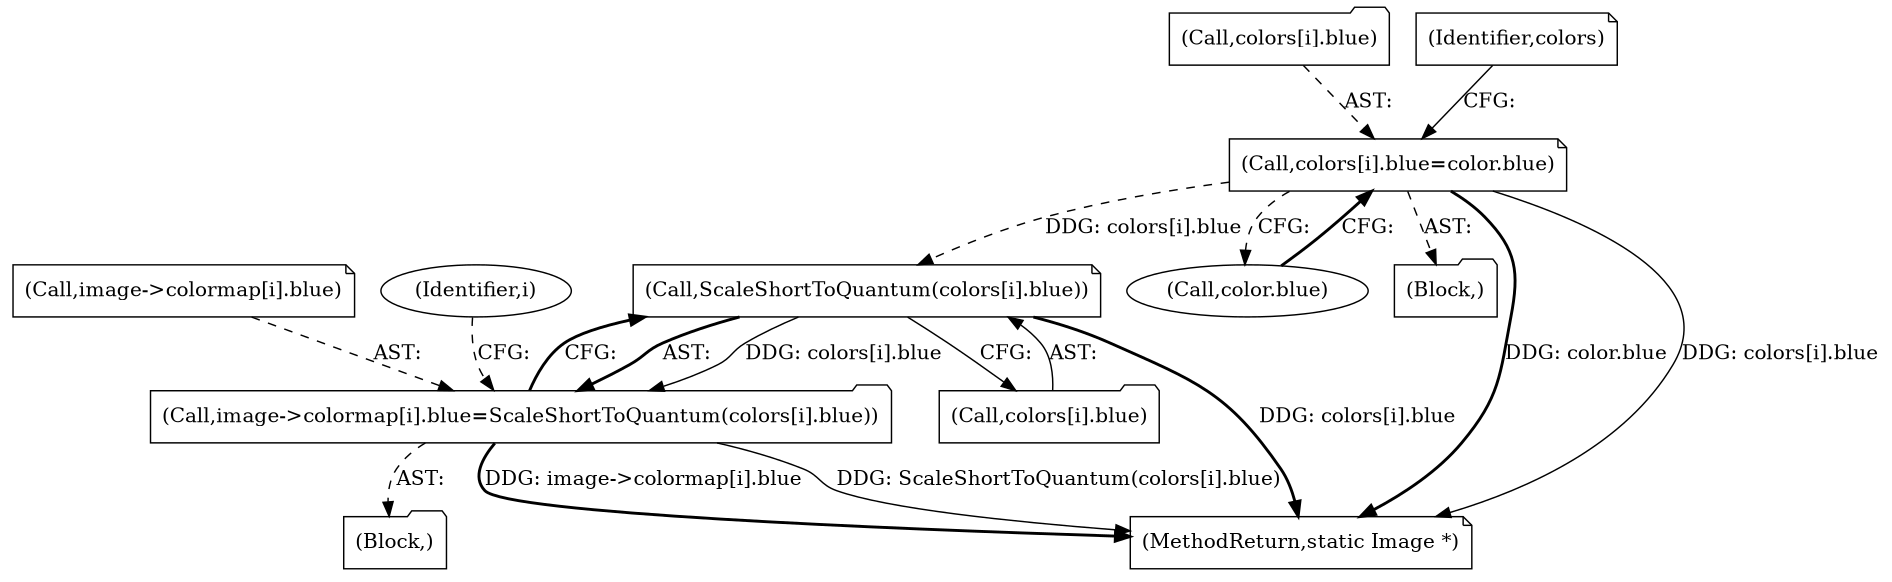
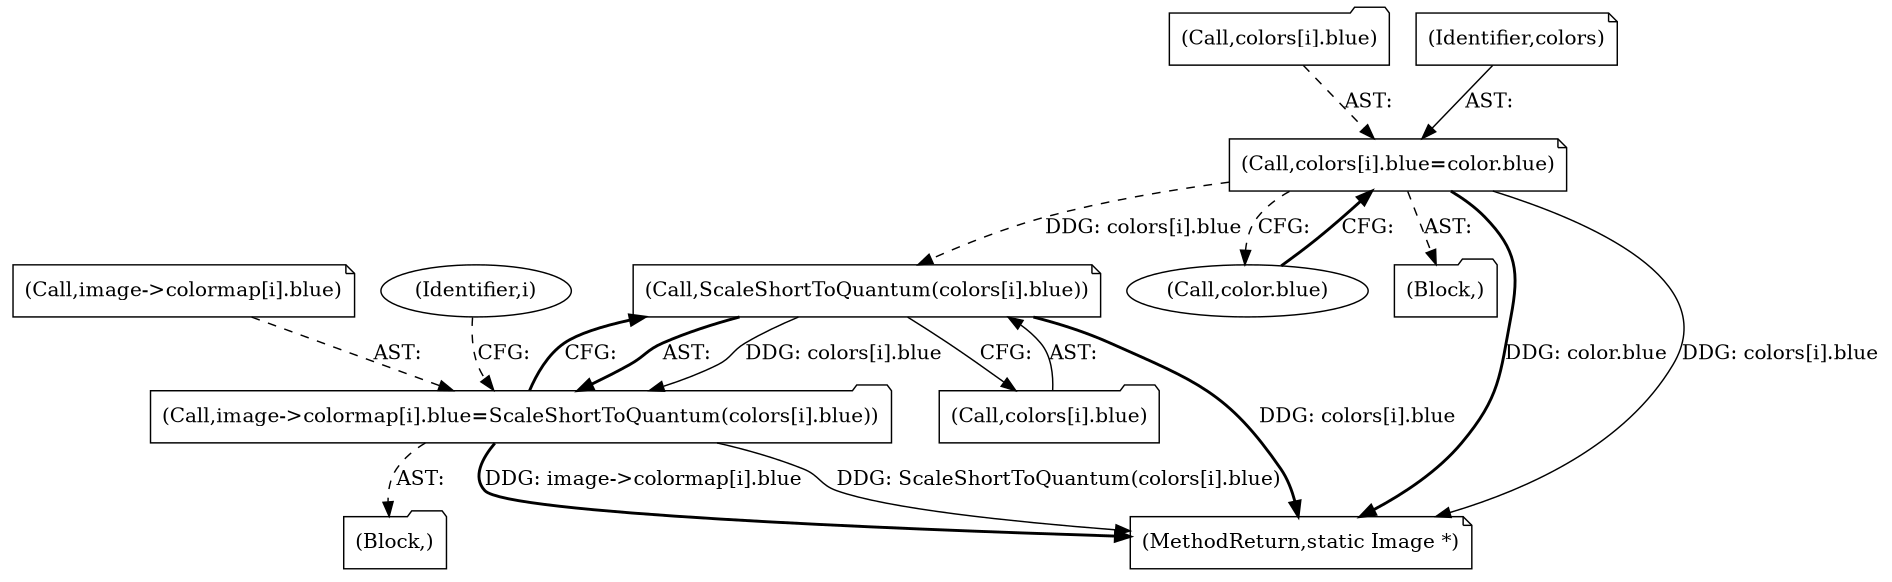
(1493, 102) -> (1493, 102)
